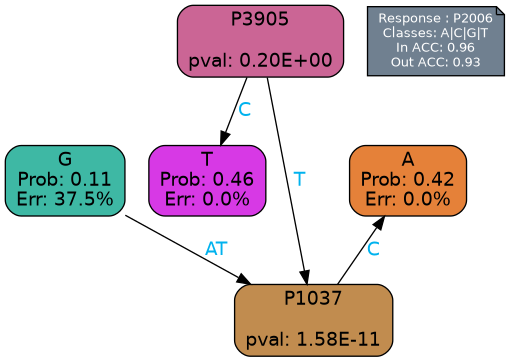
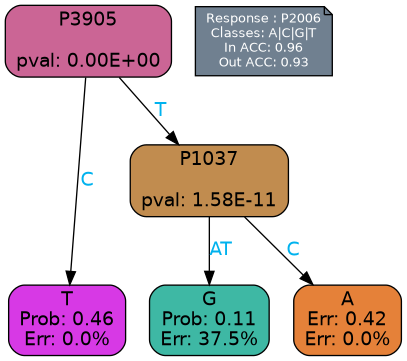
(261, 41) -> (88, 41)
(408, 181) -> (348, 320)
(182, 246) -> (209, 244)
